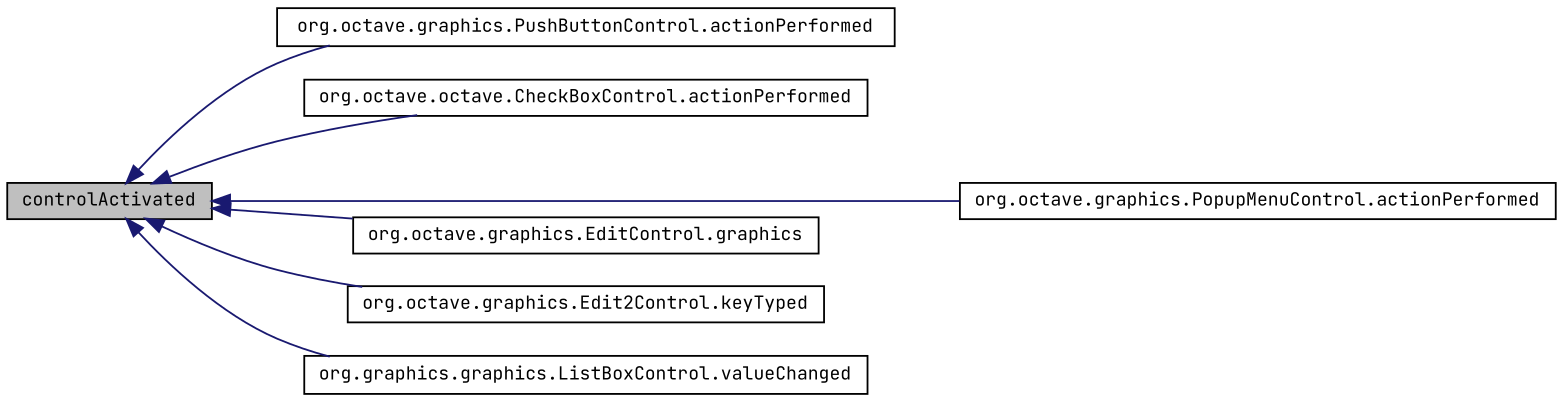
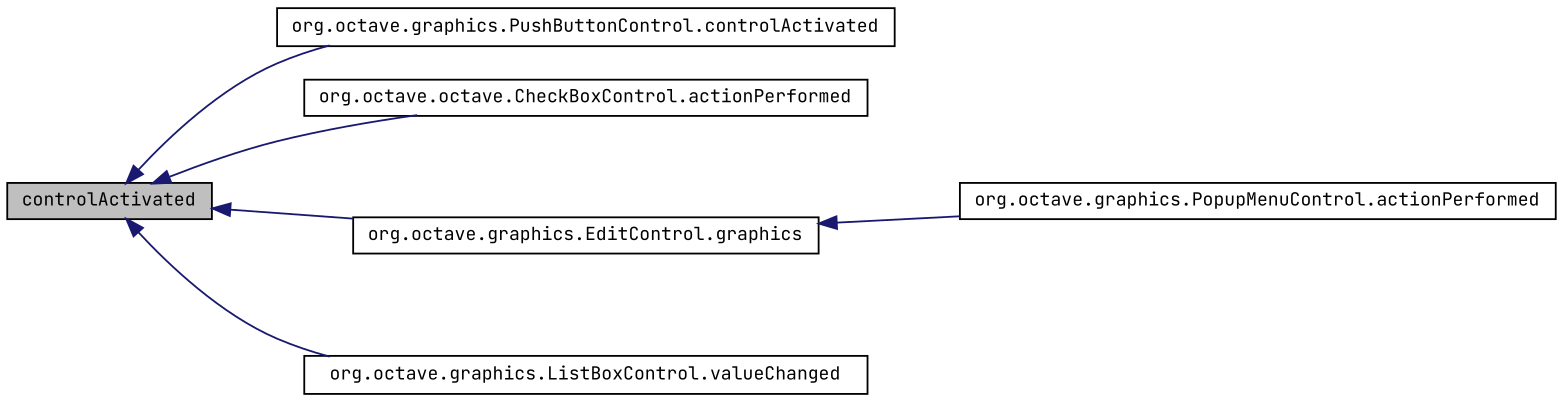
(586, 27) -> (586, 27)
(595, 201) -> (898, 219)
(586, 304) -> none
(586, 375) -> (586, 375)
